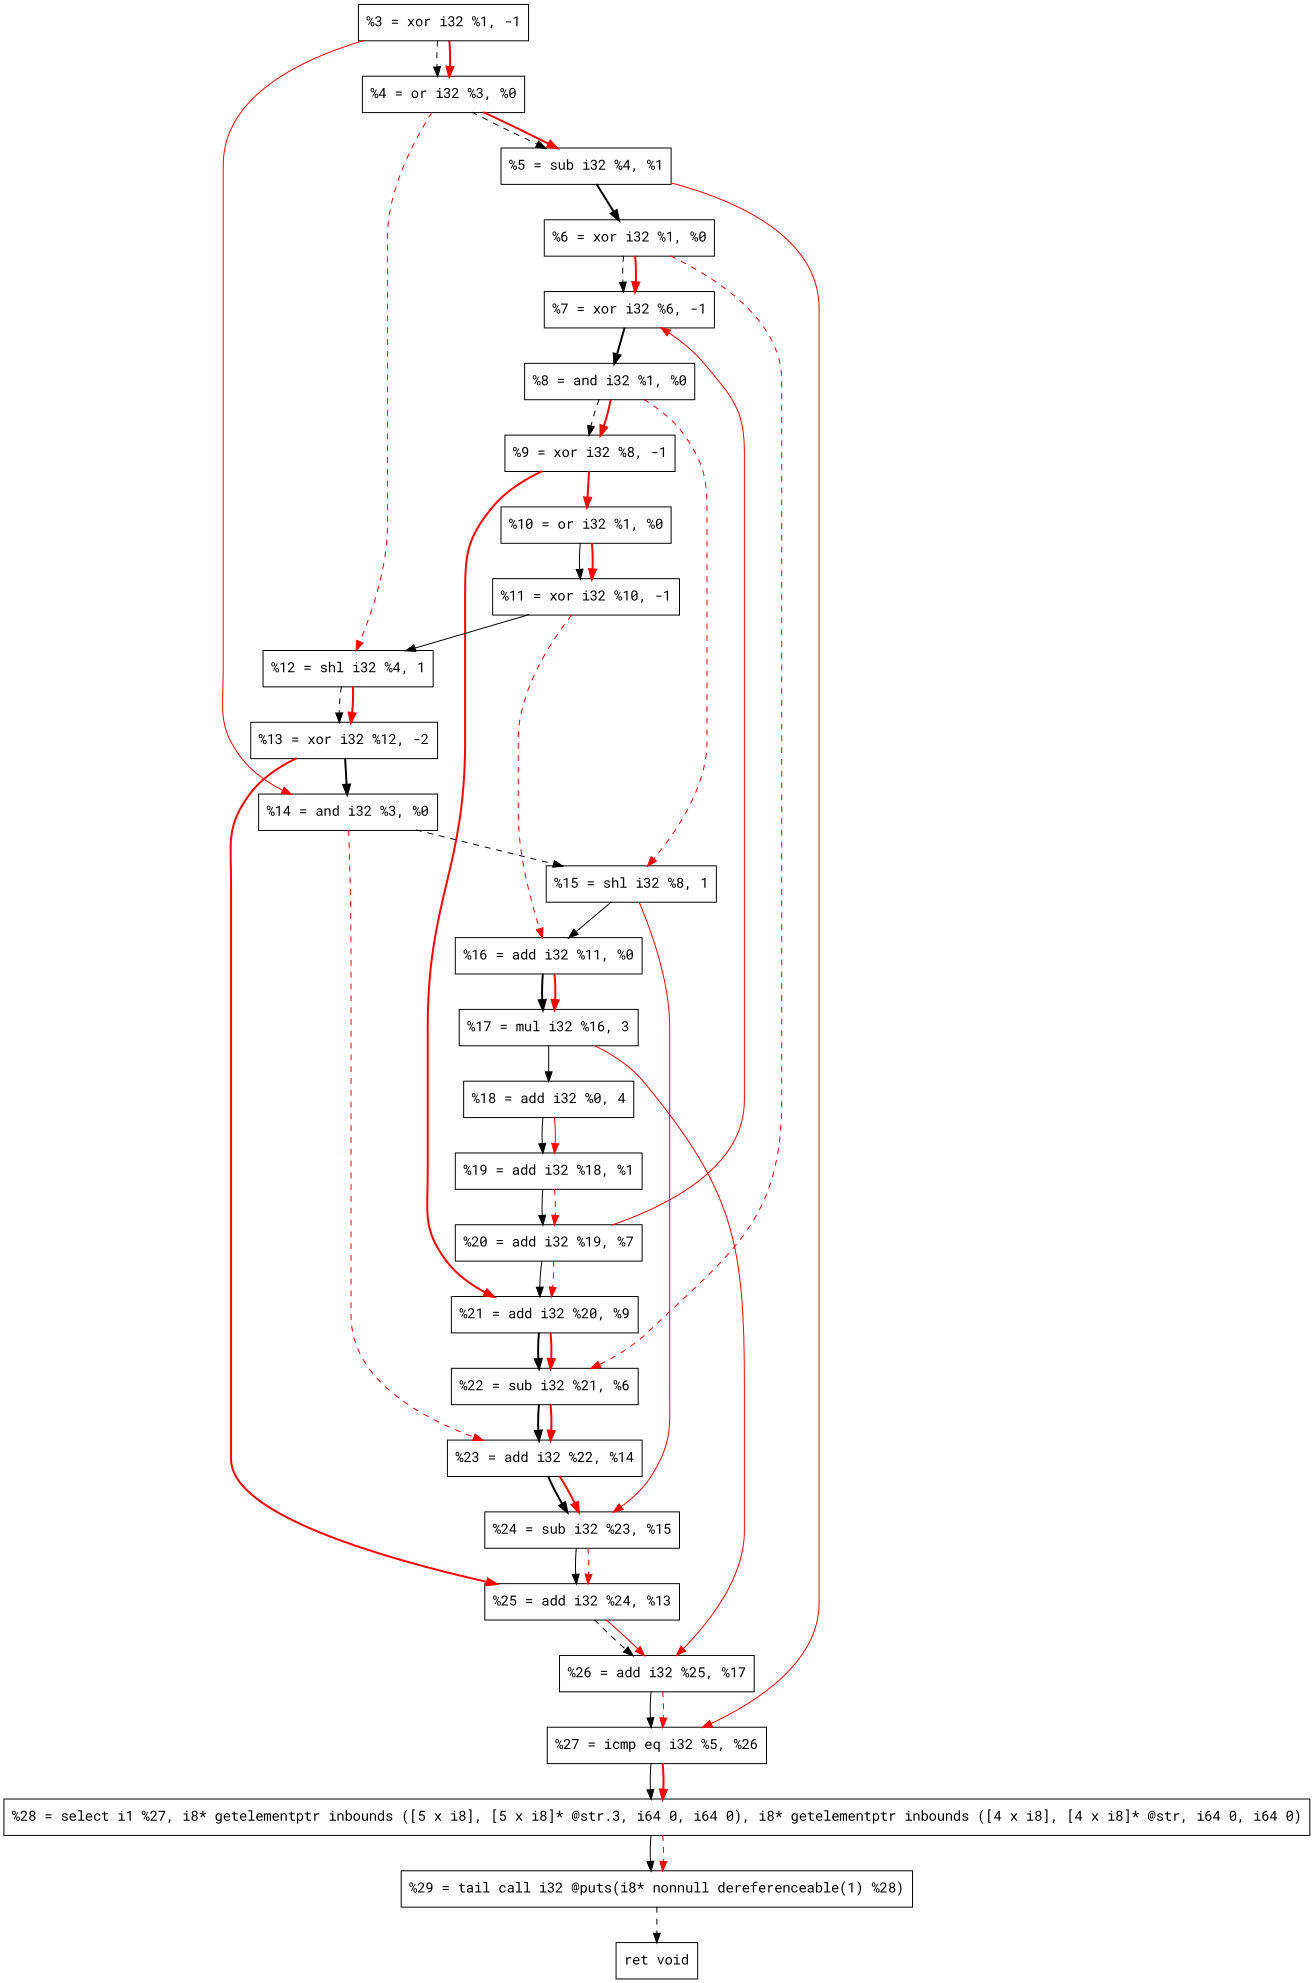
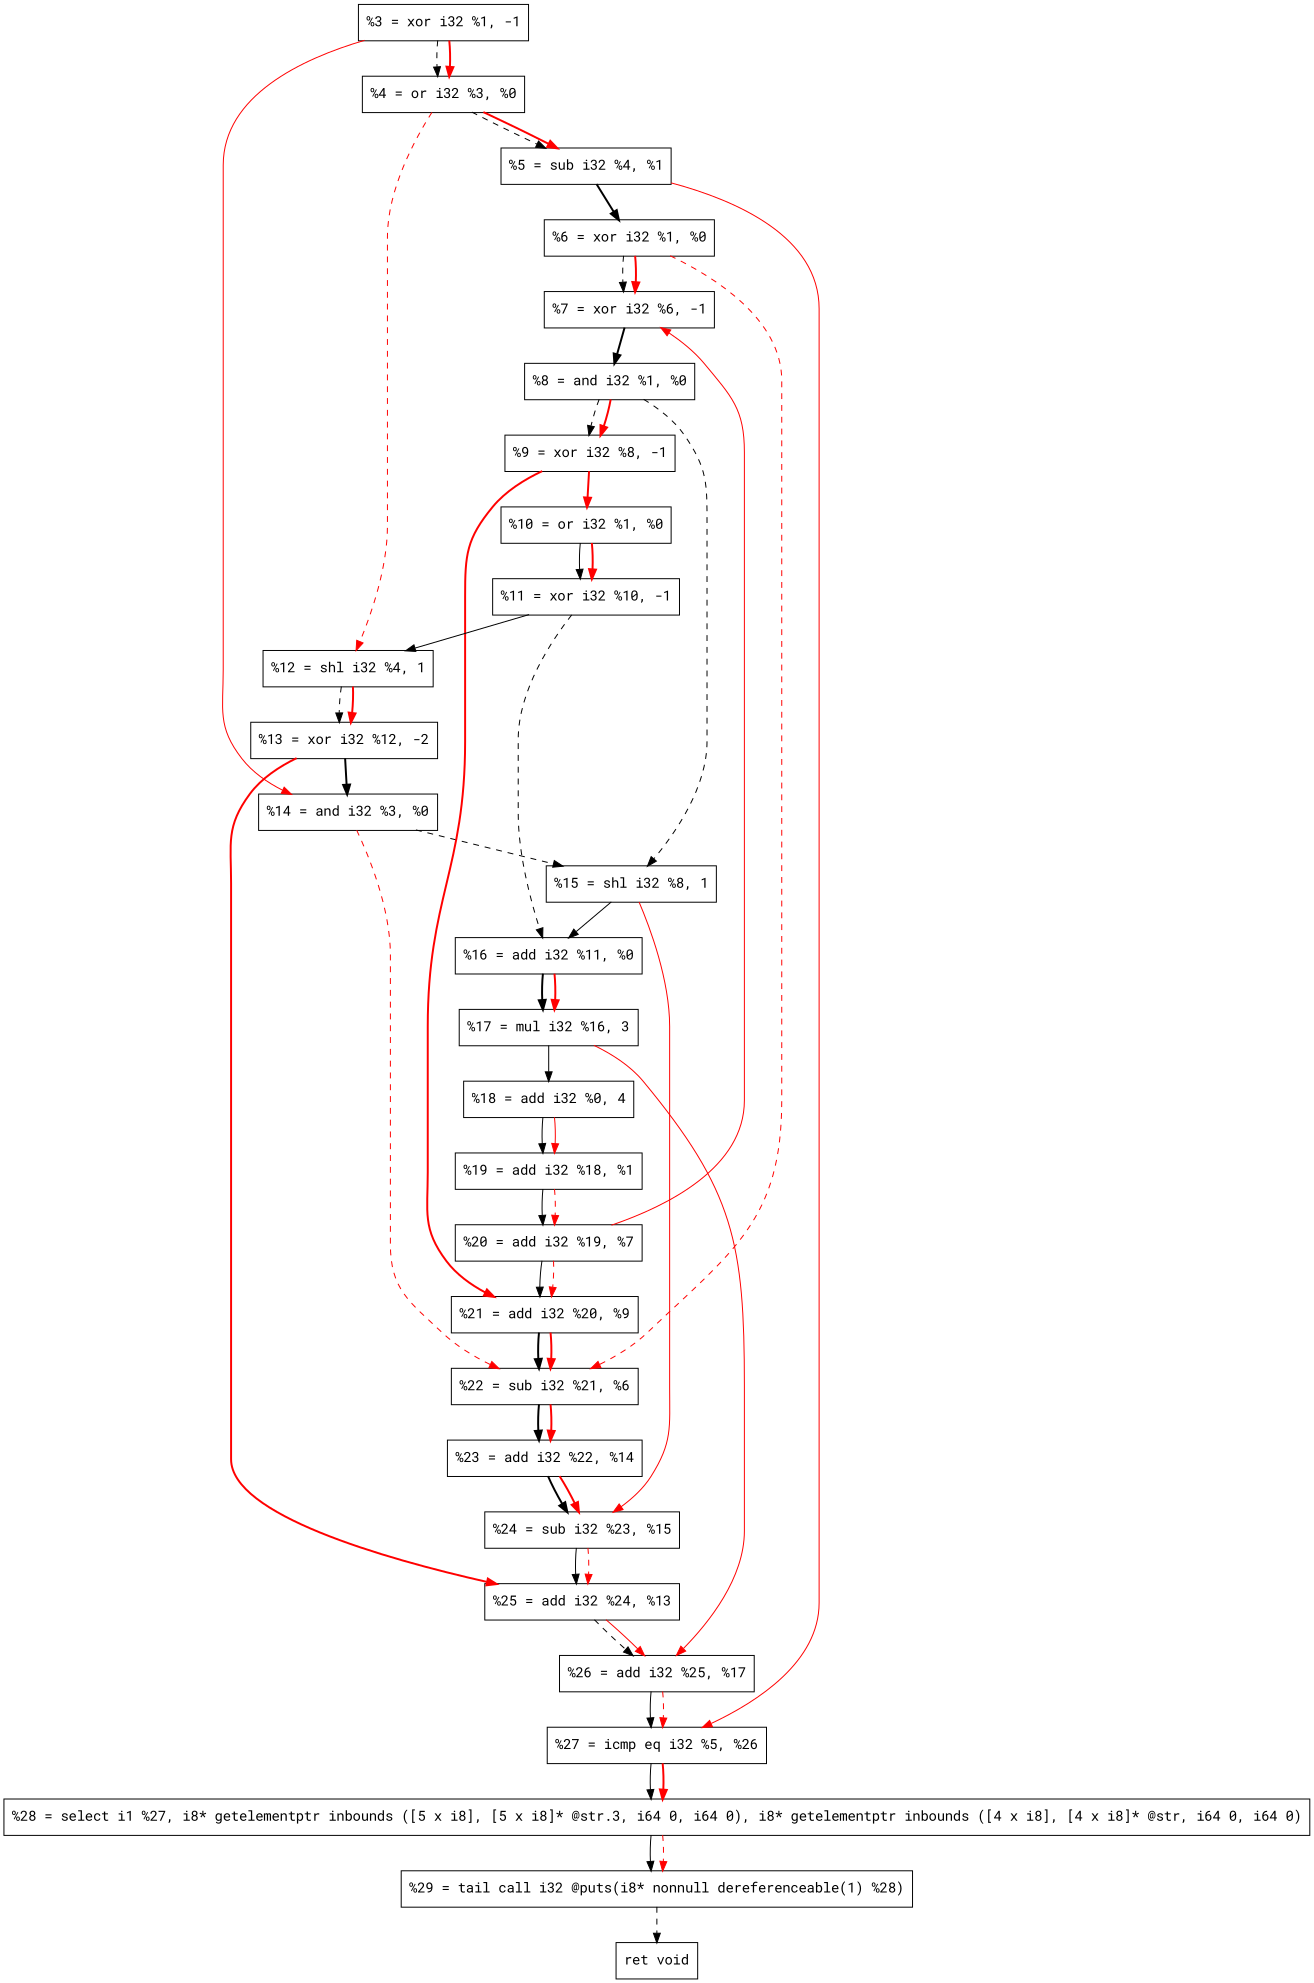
(707, 624) -> (707, 624)
(518, 766) -> (518, 766)
(351, 1165) -> (390, 1117)
